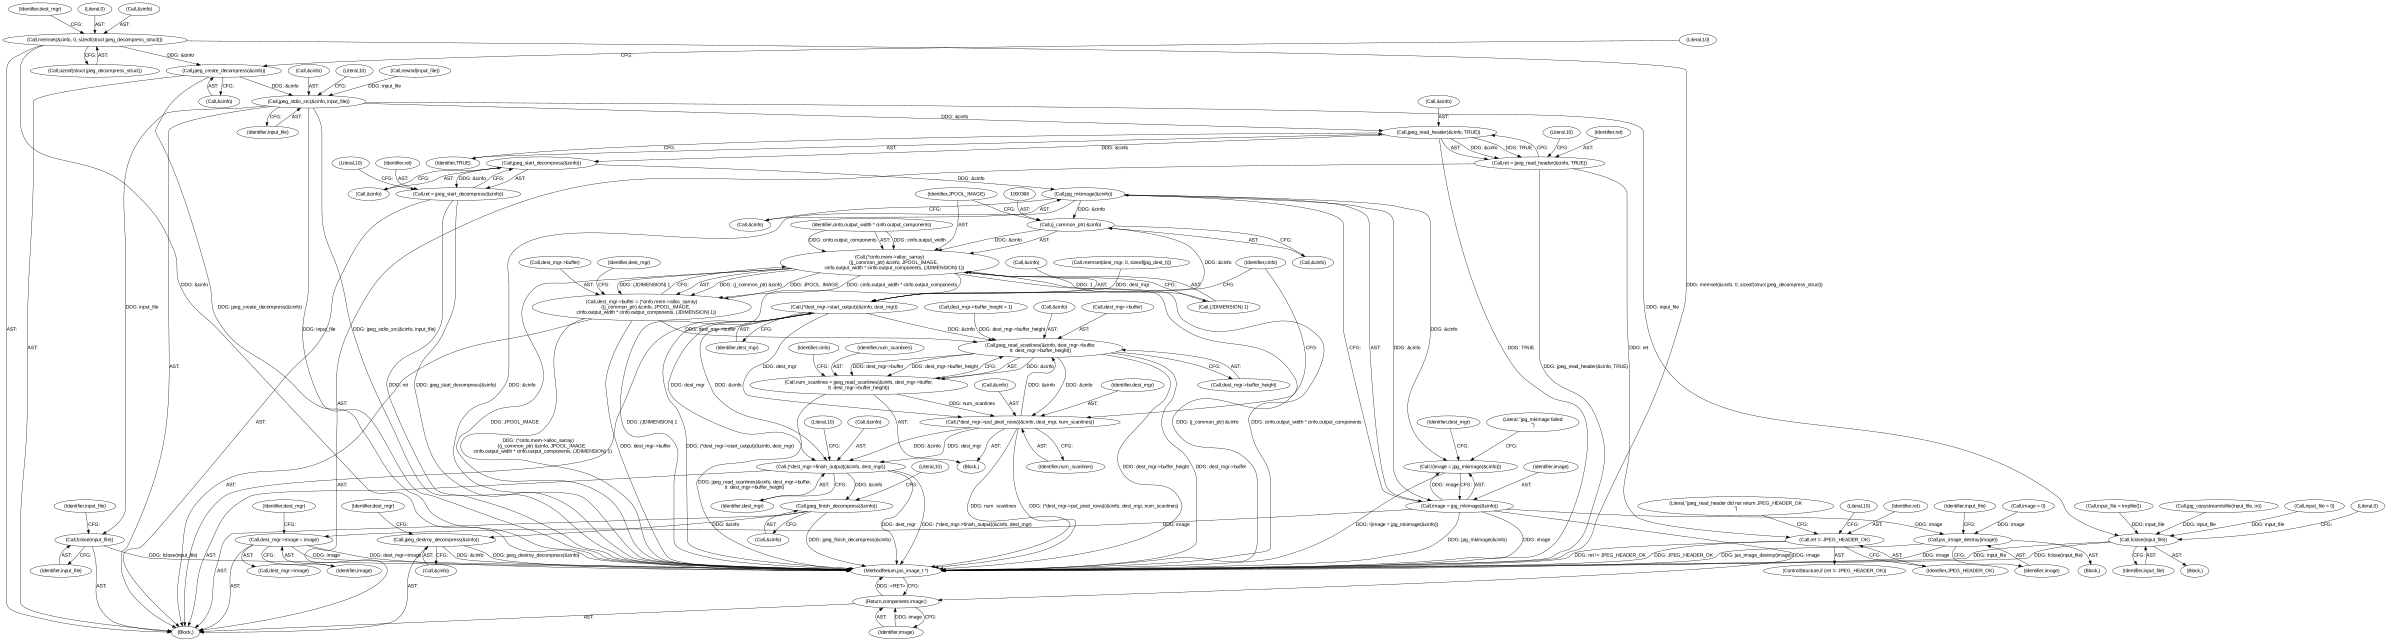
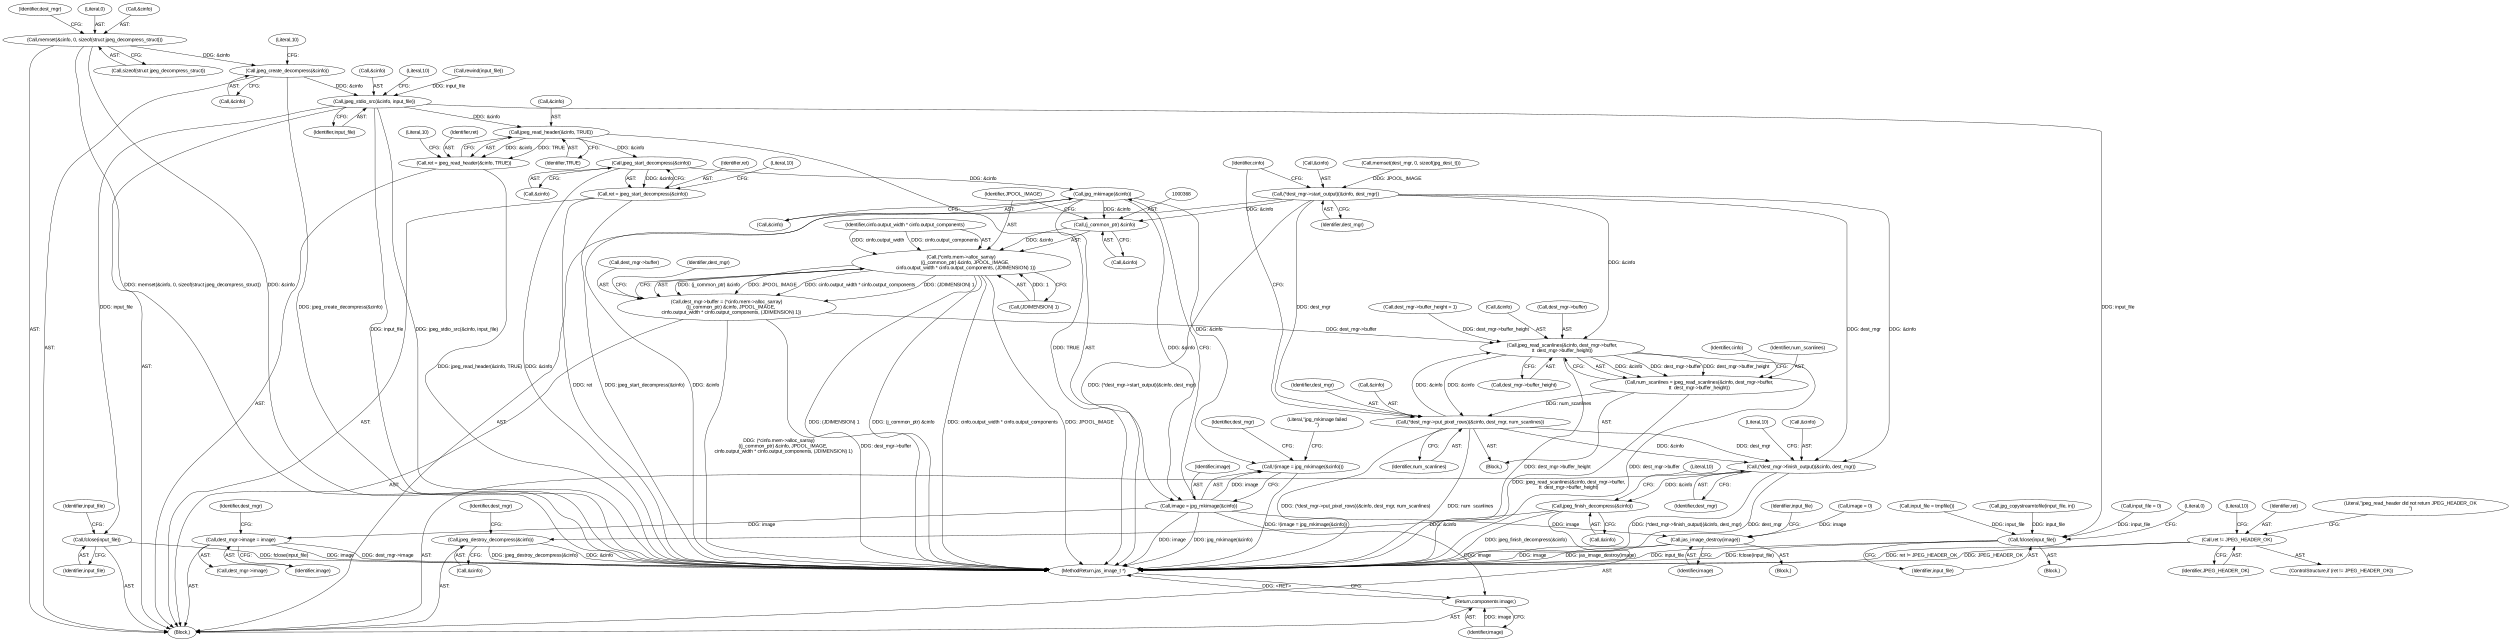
(1201, 283) -> (1218, 211)
(1133, 285) -> (1397, 179)
(1630, 402) -> none
none -> (646, 509)
